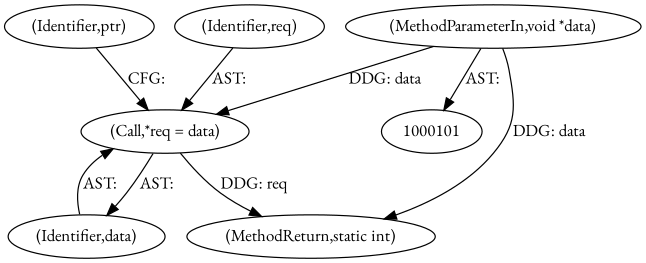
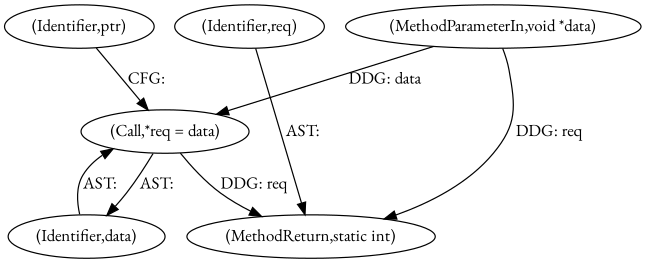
(211, 74) -> (279, 126)
(432, 132) -> none
(549, 132) -> (549, 132)
